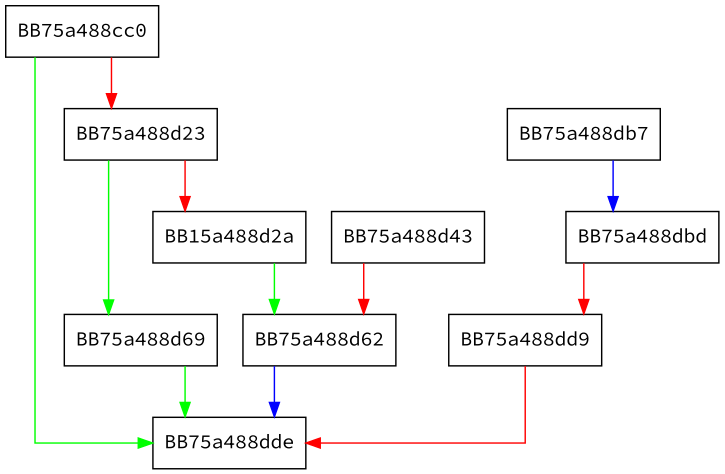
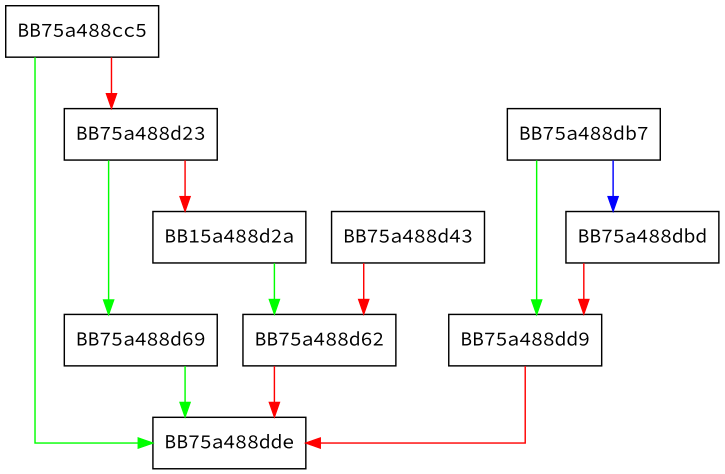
(82, 31) -> (82, 31)
none -> (537, 230)
(274, 384) -> (274, 384)
